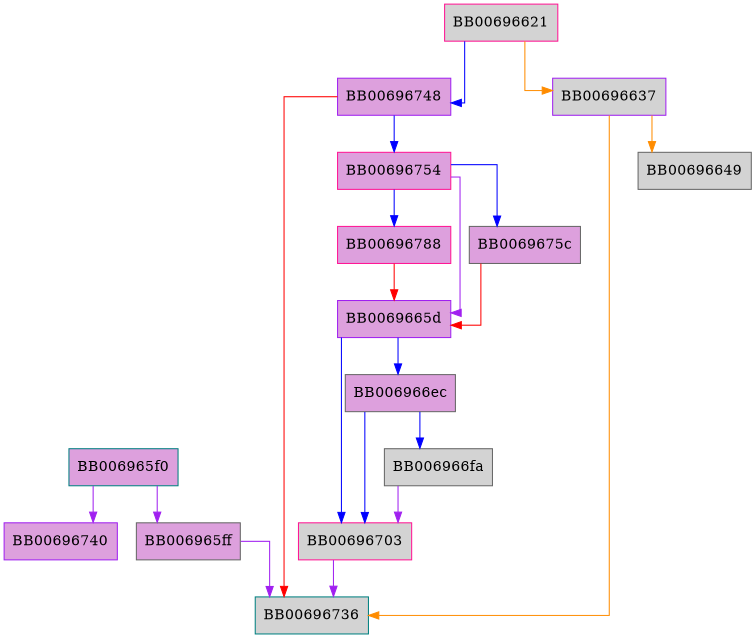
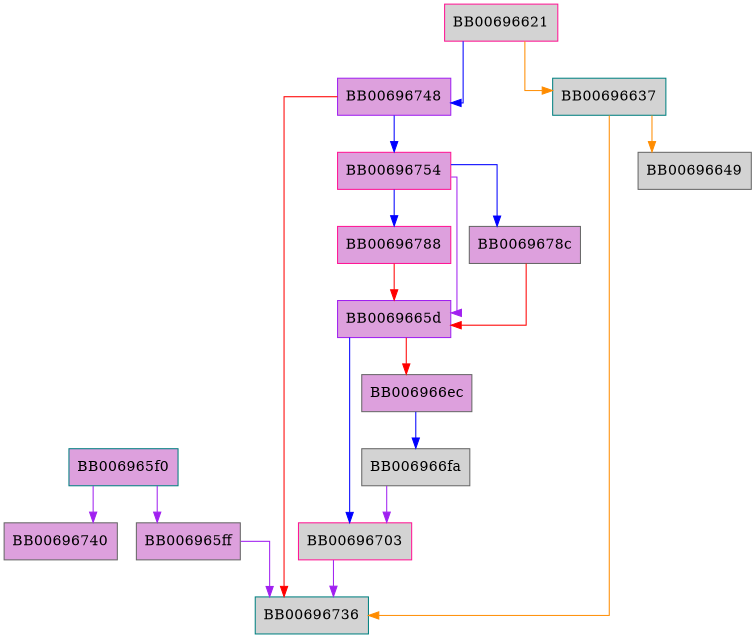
(609, 97) -> (609, 97)
(525, 245) -> (525, 245)
(398, 351) -> (406, 351)
(365, 462) -> none
(61, 541) -> (61, 541)
